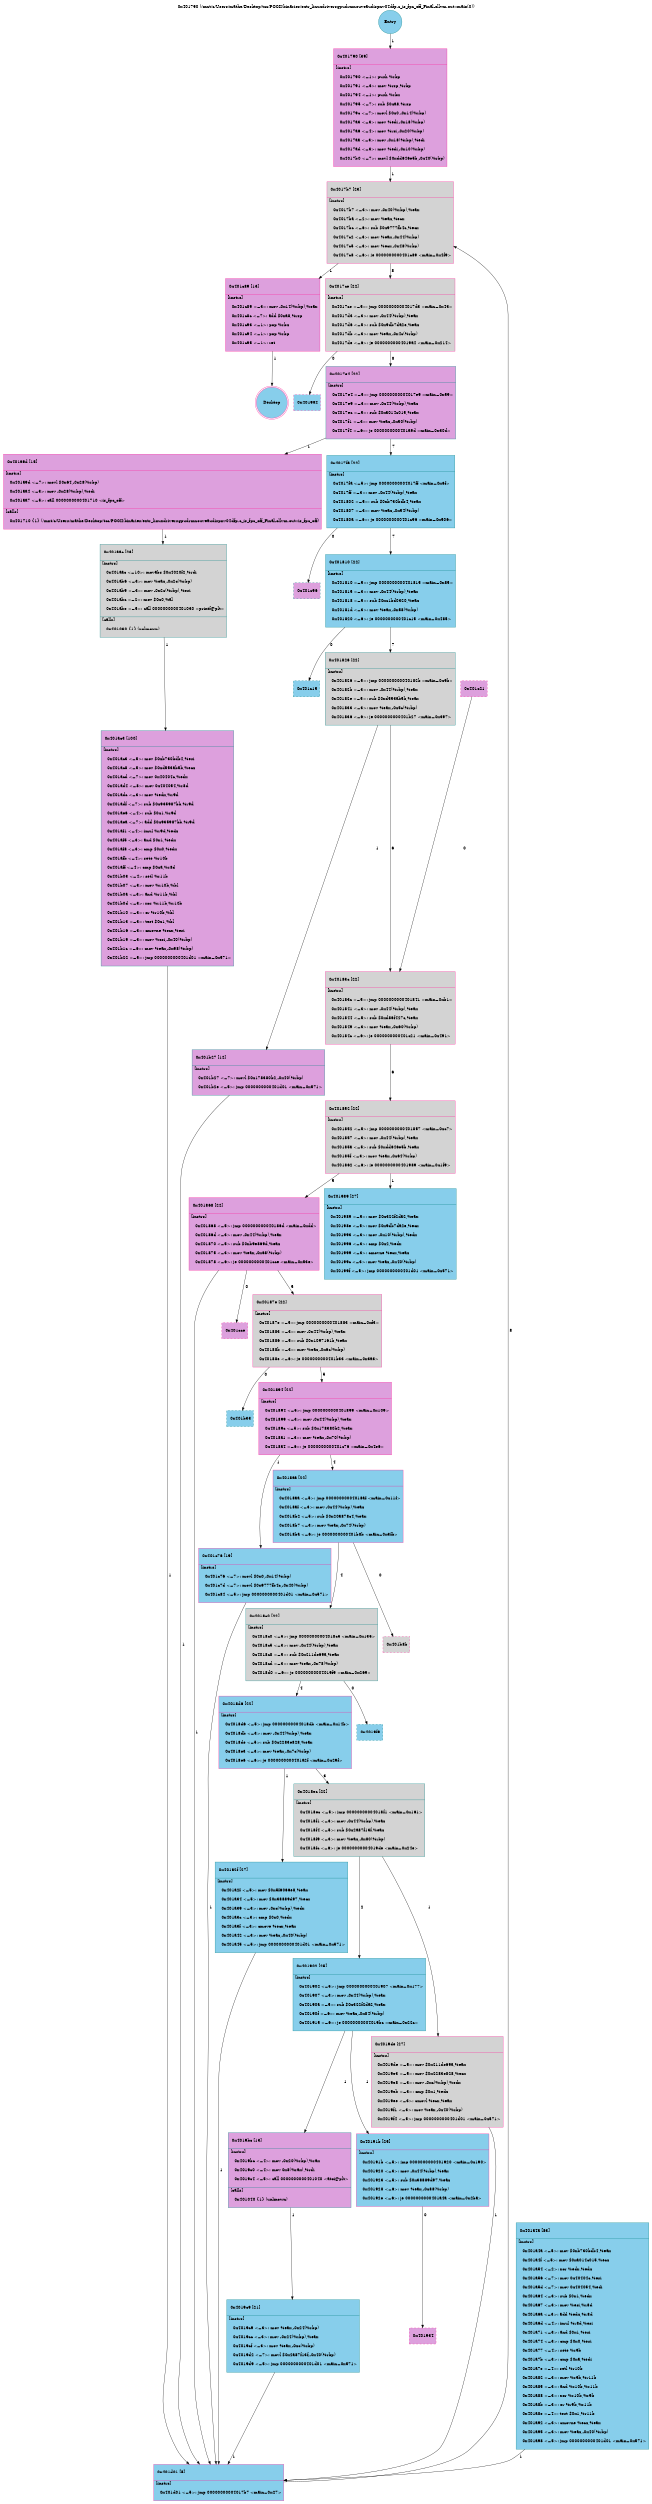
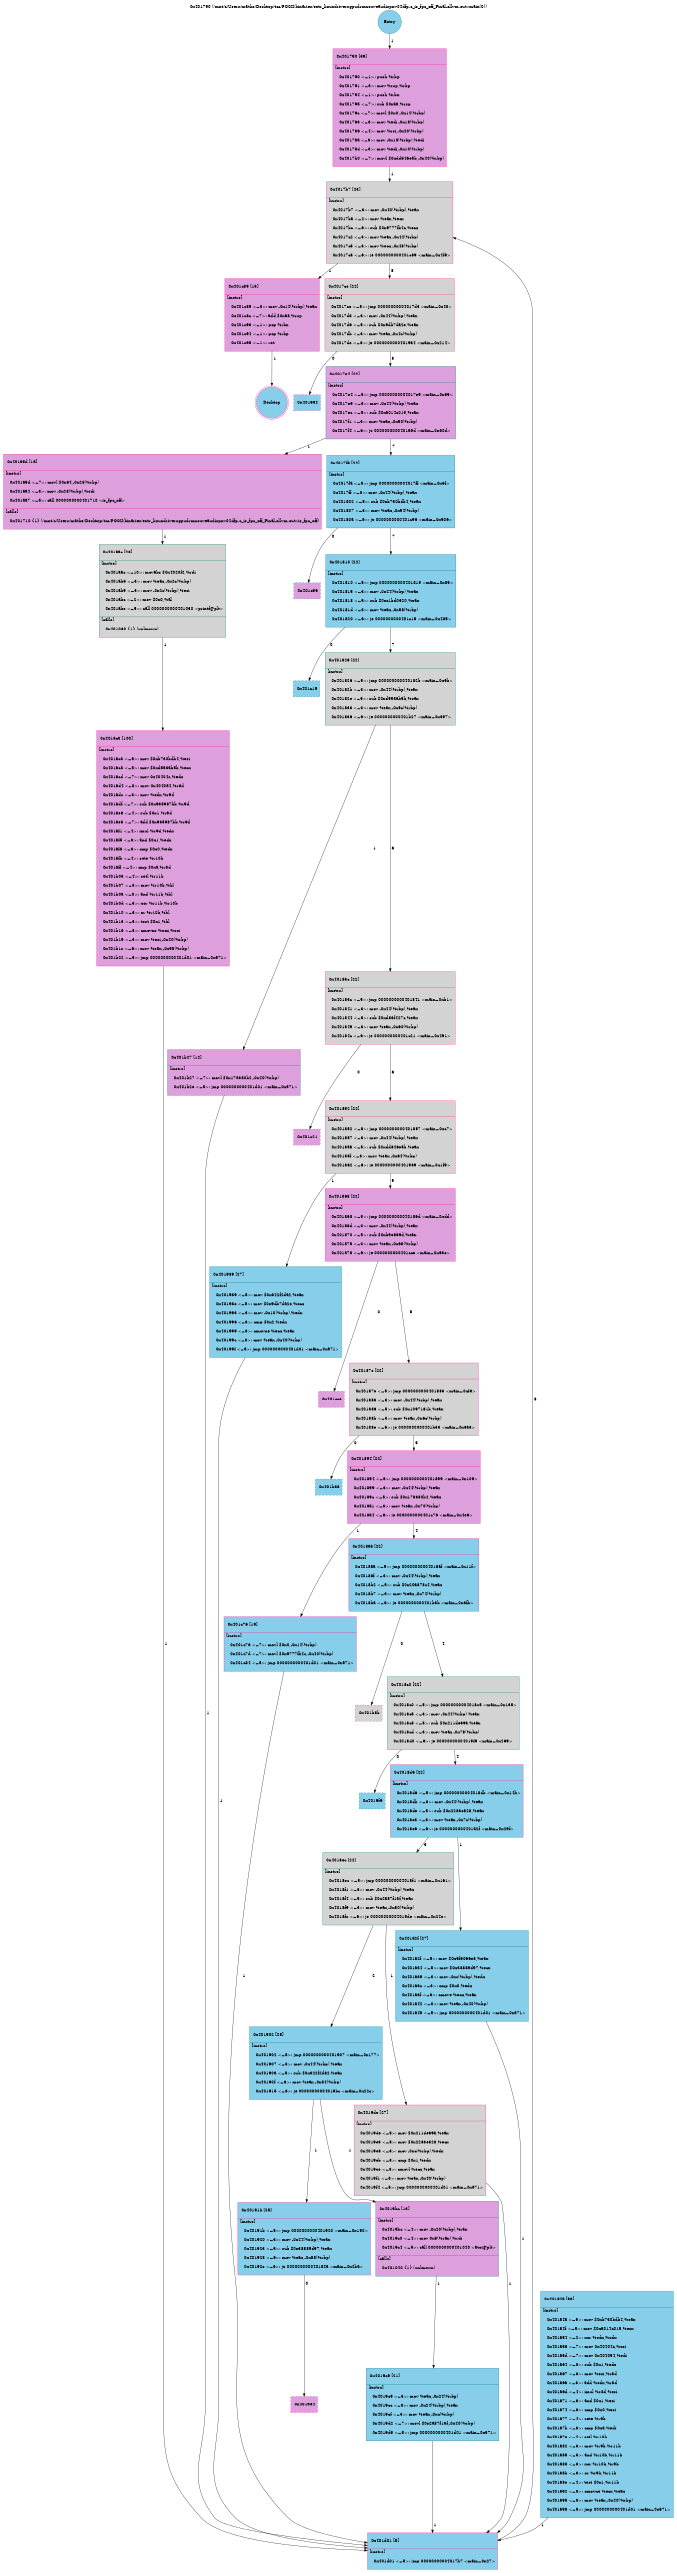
(436, 833) -> (333, 1084)
(167, 848) -> (163, 848)
(194, 1864) -> (219, 2005)
